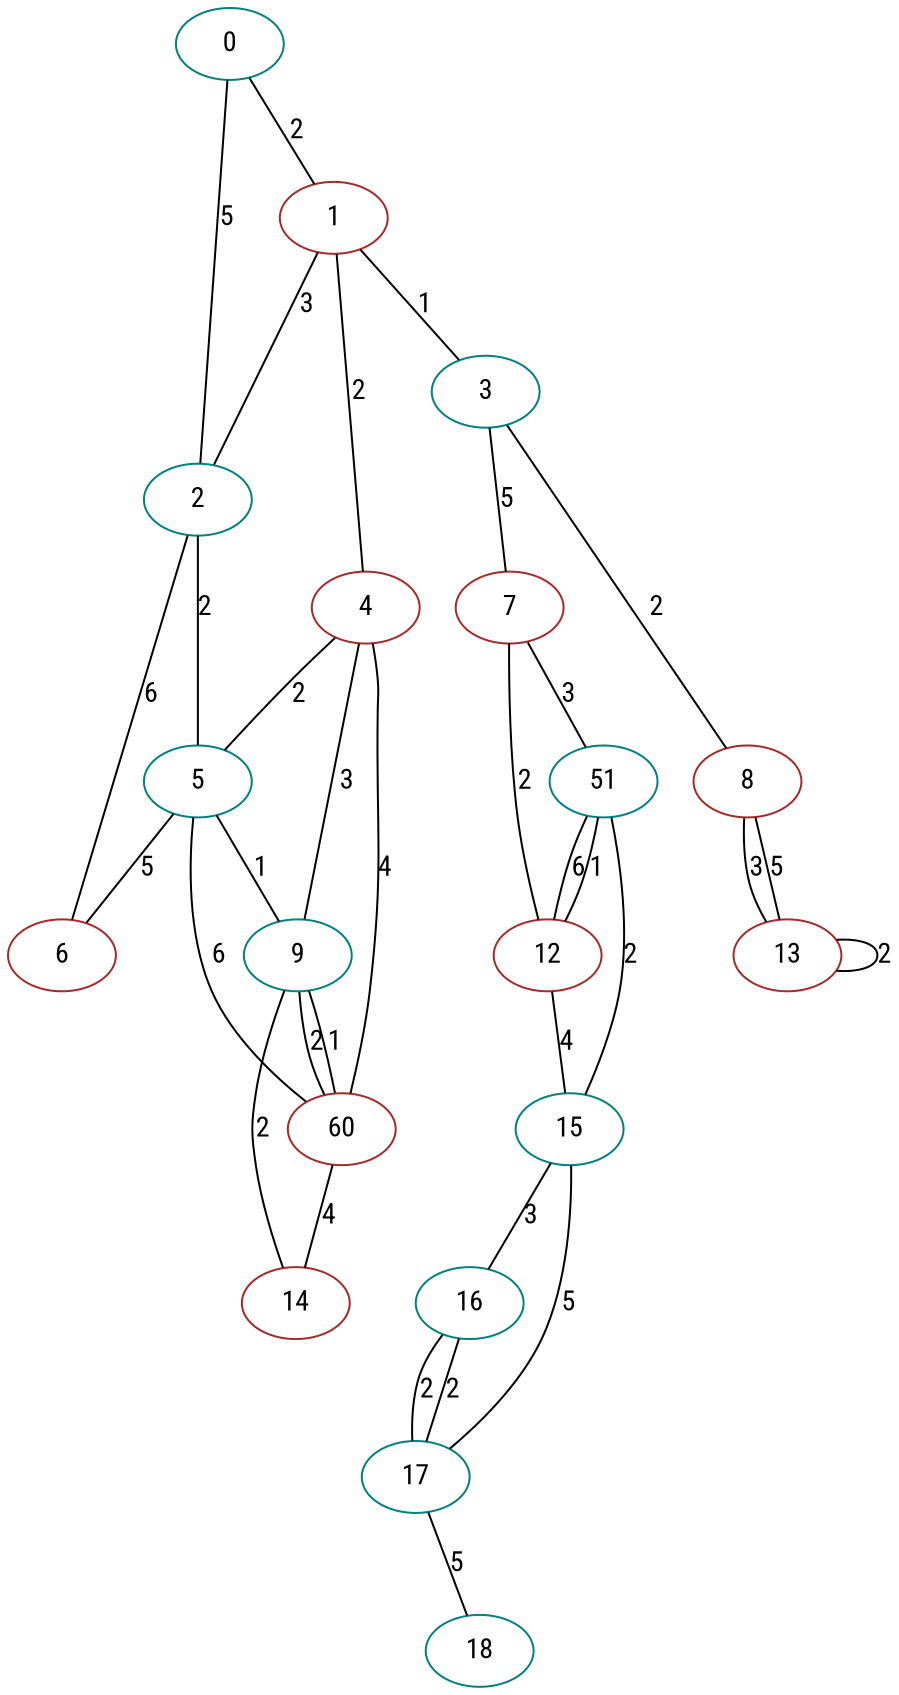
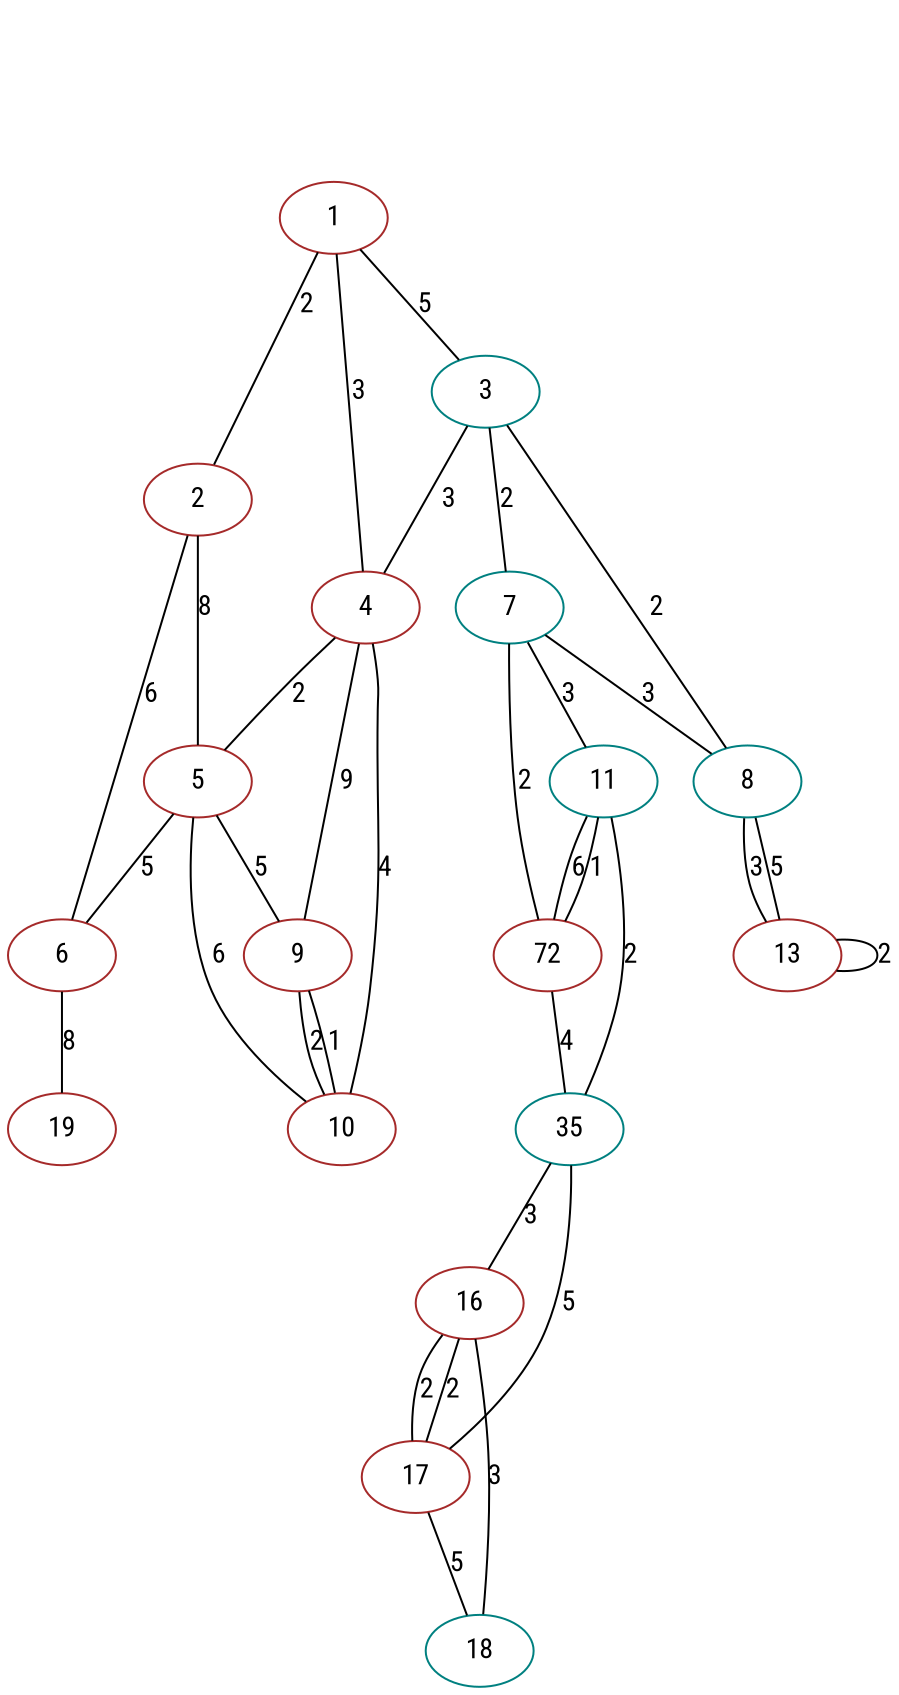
(230, 44) -> none
(307, 305) -> (307, 305)
(425, 305) -> (425, 305)
(359, 392) -> (359, 392)
(198, 500) -> (198, 500)
none -> (426, 500)
(507, 500) -> (507, 500)
(205, 608) -> (205, 608)
(510, 608) -> (510, 608)
none -> (628, 694)
(198, 781) -> (198, 781)
(347, 781) -> (347, 781)
(604, 781) -> (604, 781)
(747, 781) -> (747, 781)
(261, 868) -> (261, 868)
(298, 955) -> (298, 955)
(548, 955) -> (548, 955)
none -> (62, 1129)
(342, 1129) -> (342, 1129)
(570, 1129) -> (570, 1129)
(296, 1303) -> none
(470, 1303) -> (470, 1303)
none -> (489, 1476)
(416, 1477) -> (416, 1477)
